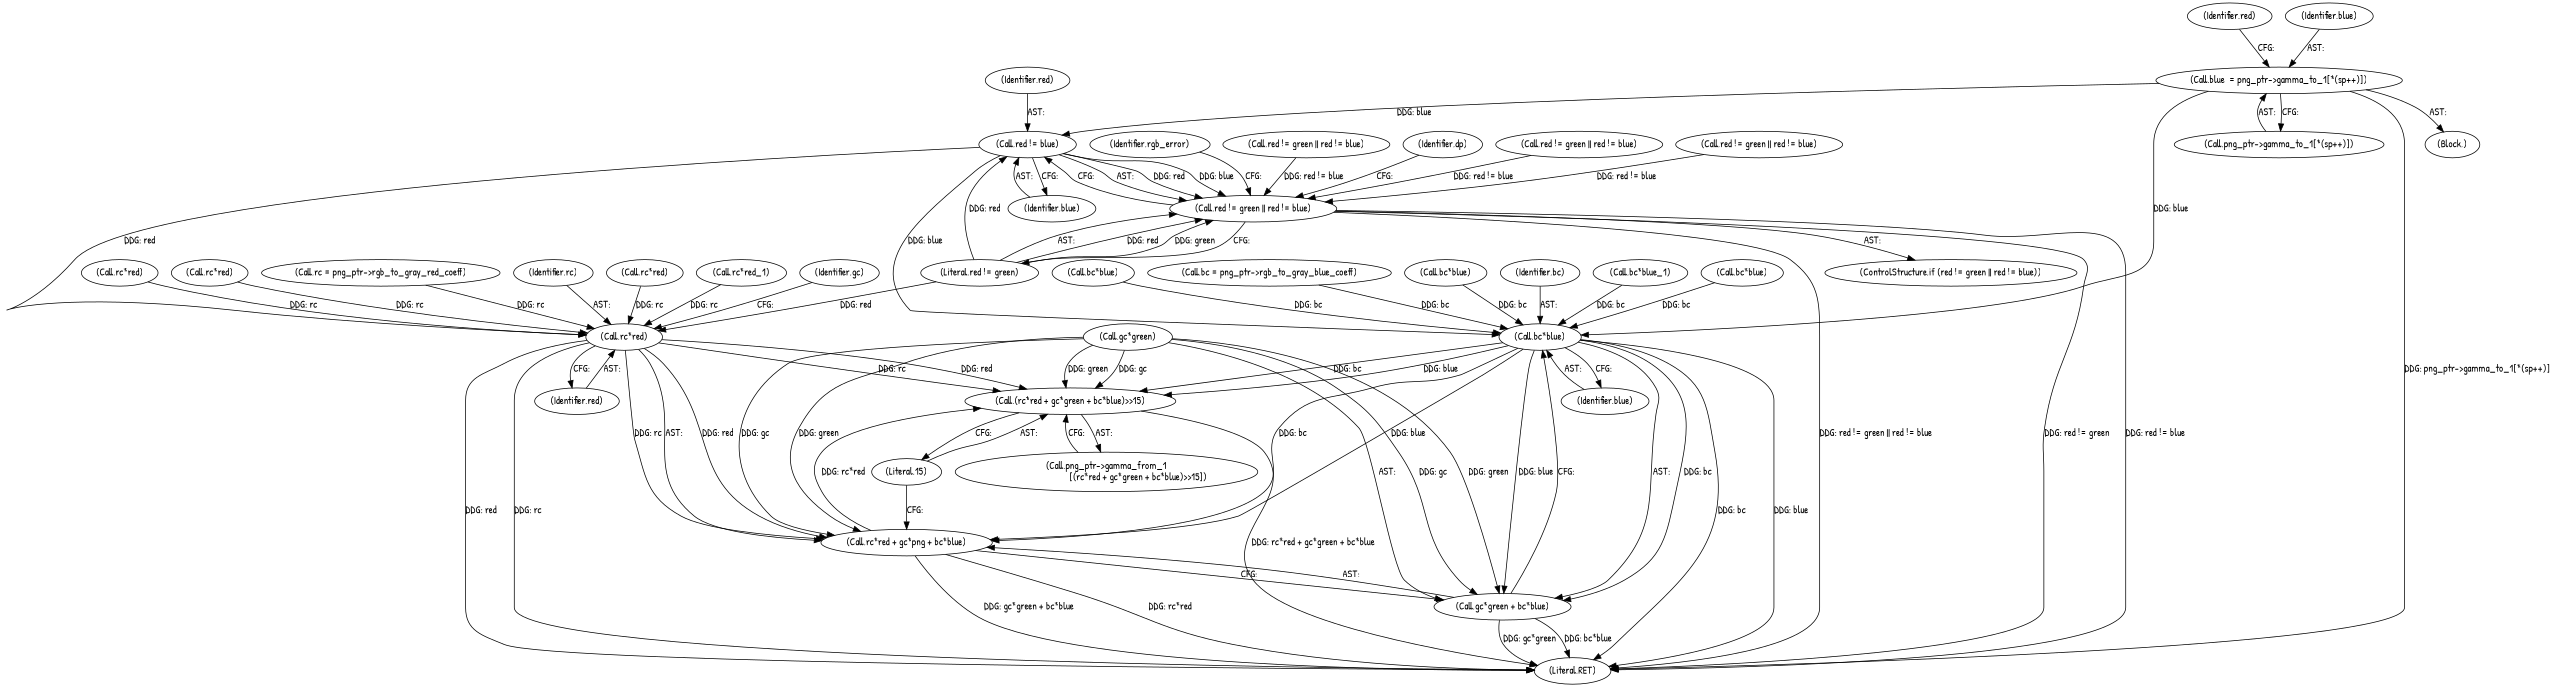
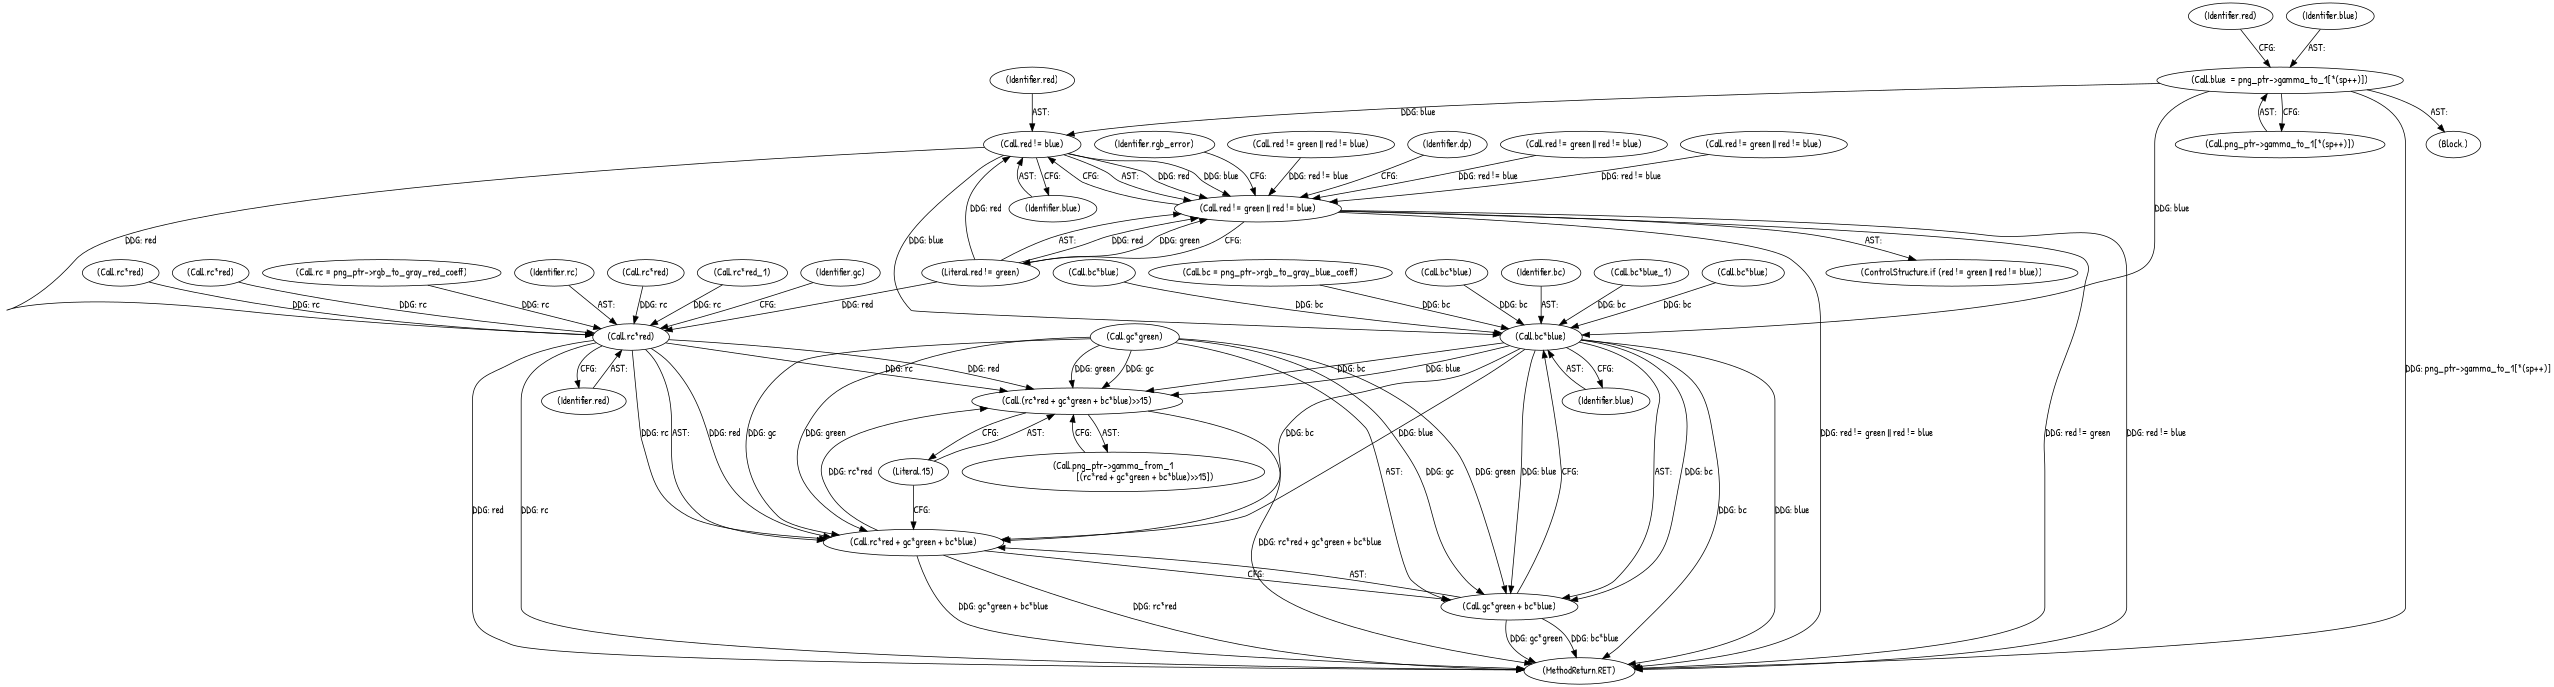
(907, 543) -> (914, 543)
(1573, 671) -> (1580, 671)
